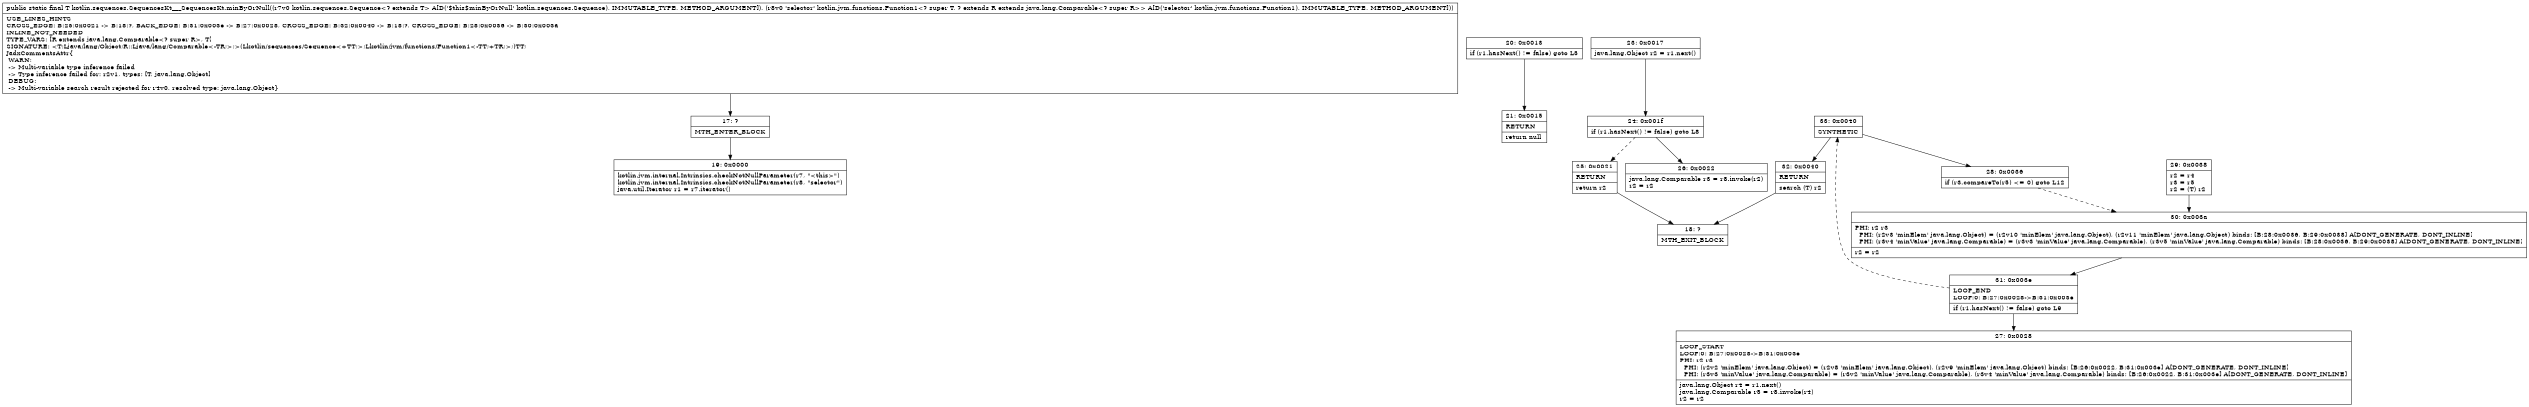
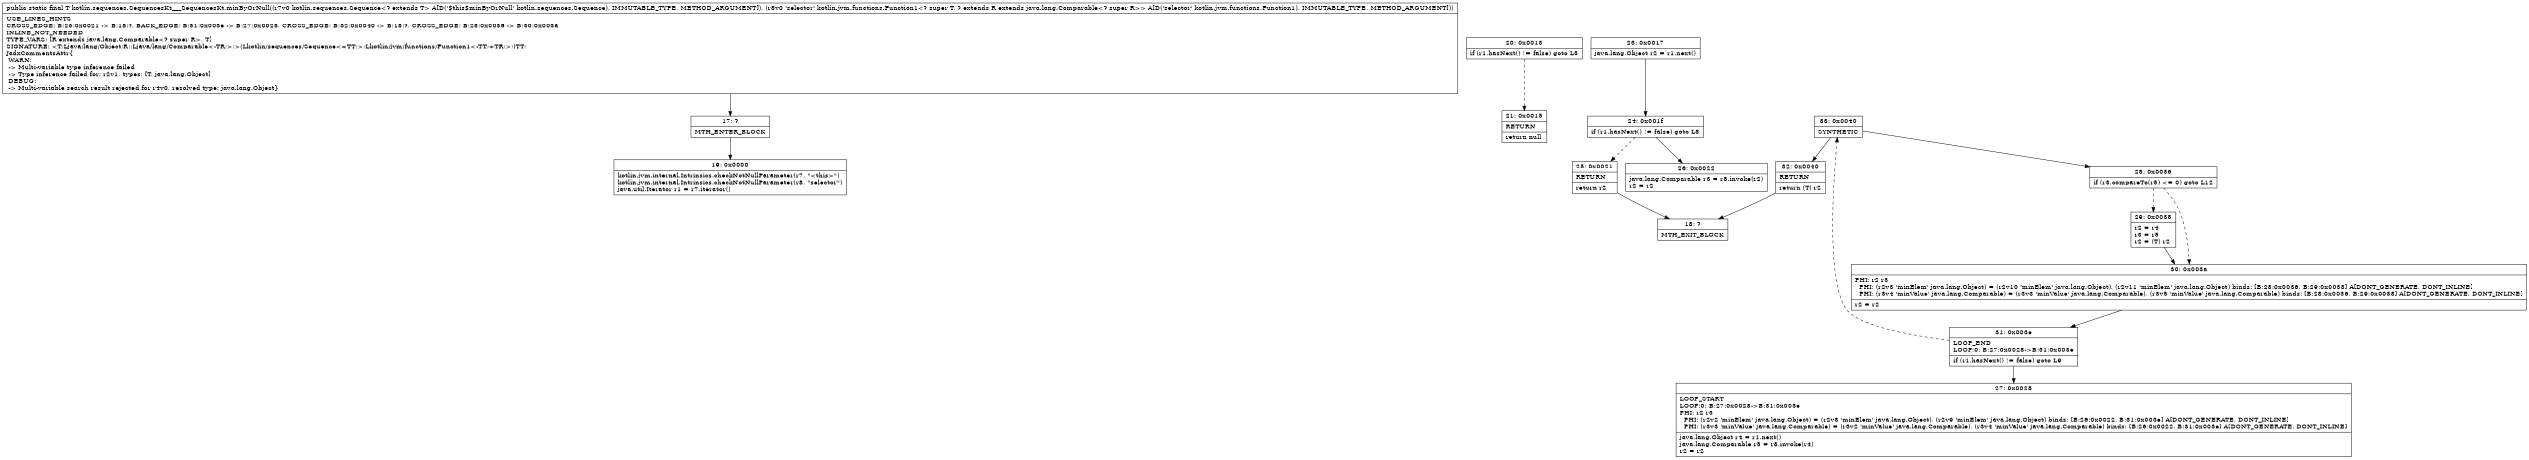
(1524, 83) -> (1524, 83)
(1801, 188) -> (1801, 188)
none -> (2153, 198)
